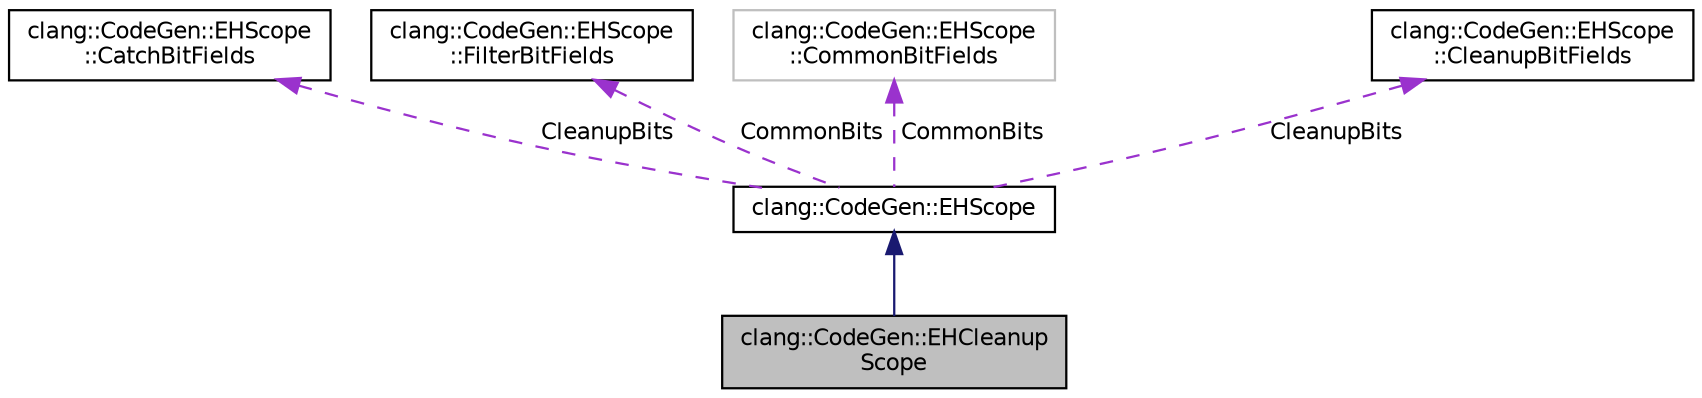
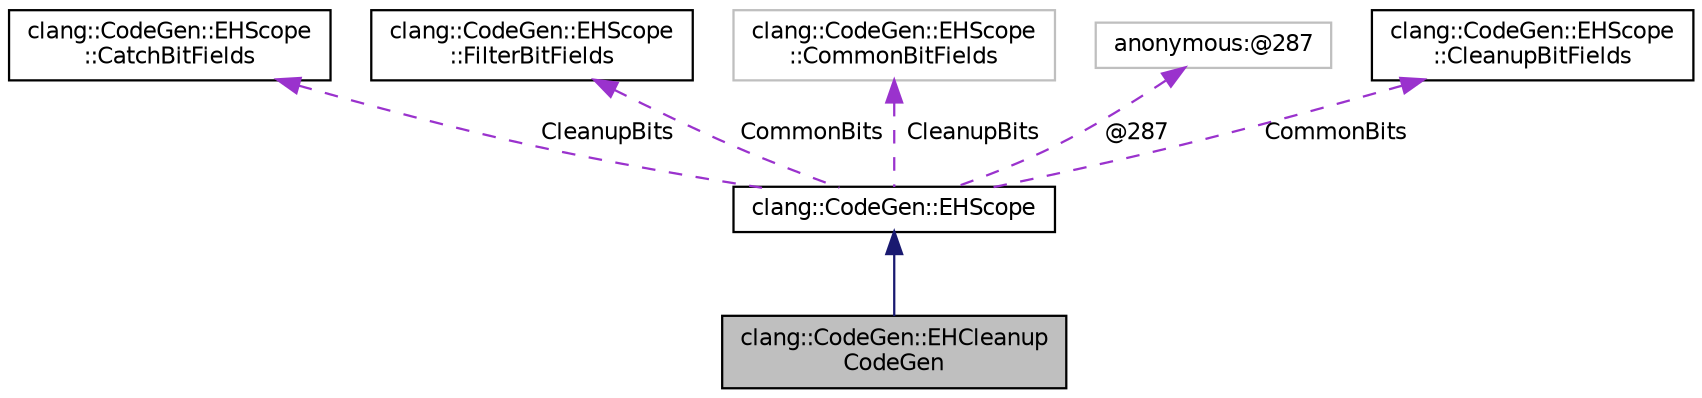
none -> (1213, 45)
(970, 134) -> (970, 134)
(1333, 134) -> (1333, 134)
(894, 352) -> (894, 352)
